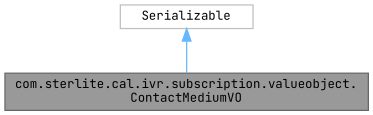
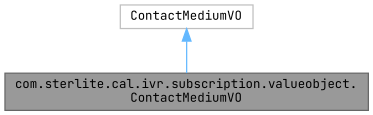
(187, 17) -> (187, 17)
